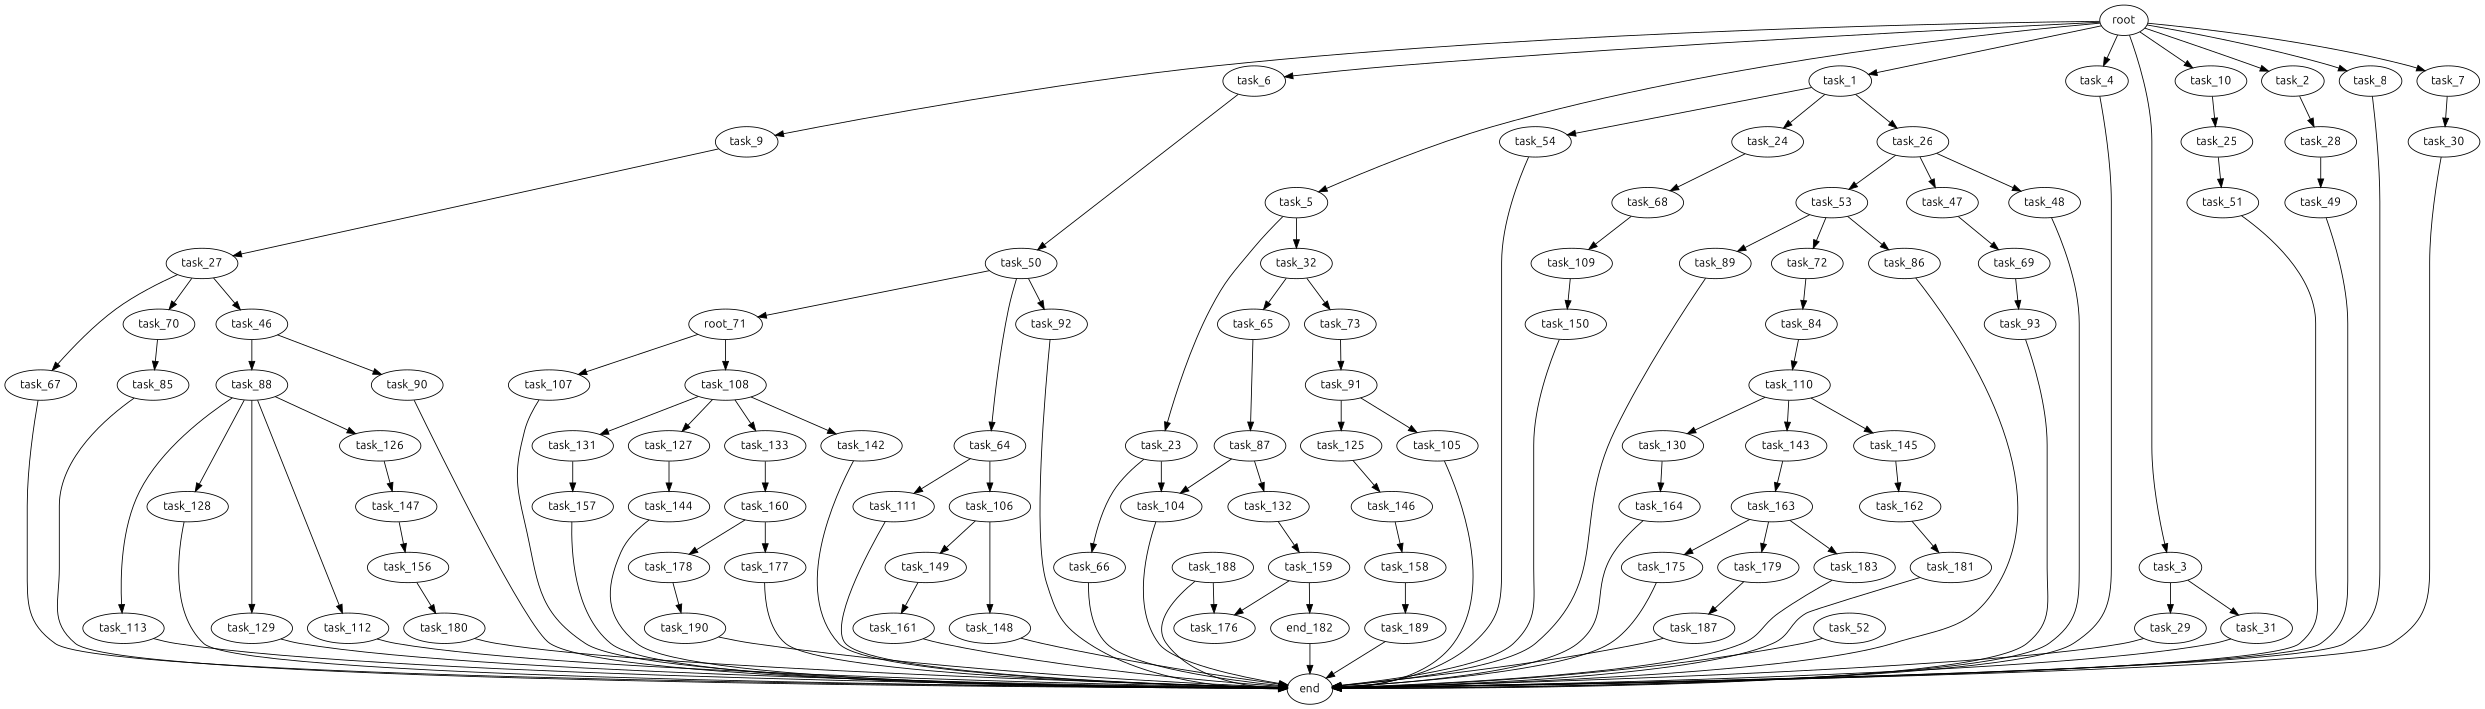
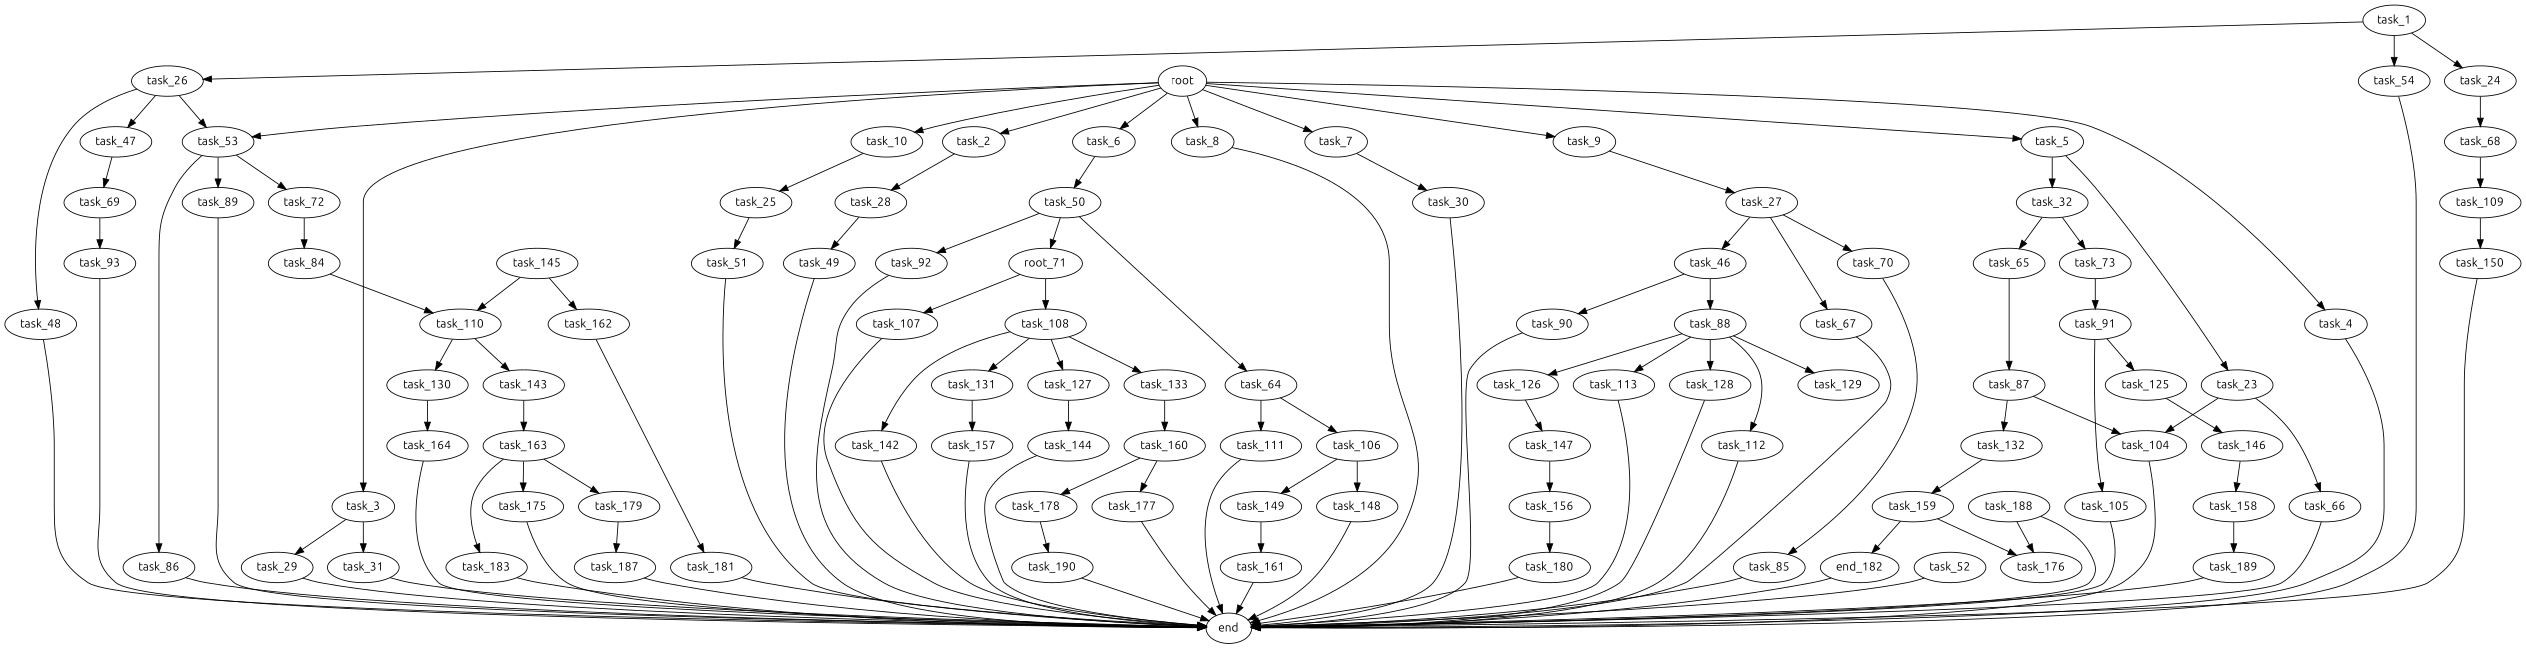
(1989, 49) -> (709, 103)
(1838, 413) -> (502, 291)
(779, 676) -> none
